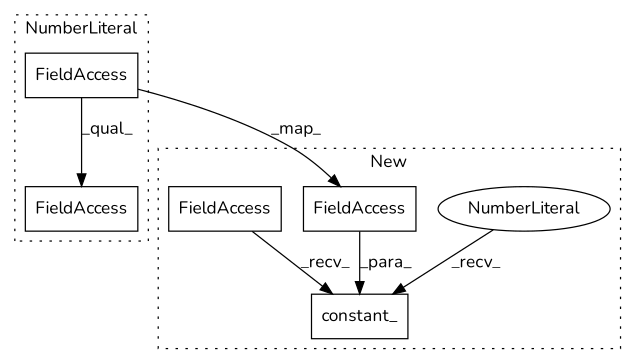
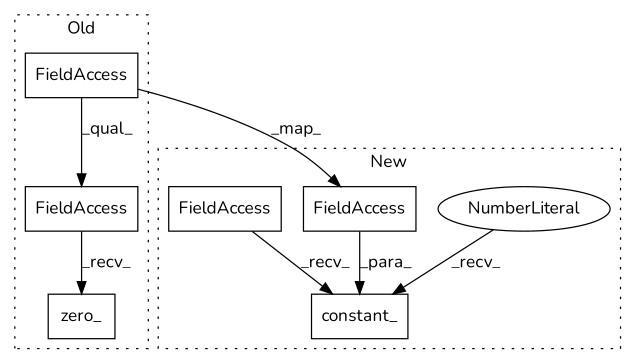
(82, 29) -> (82, 29)
none -> (82, 316)
